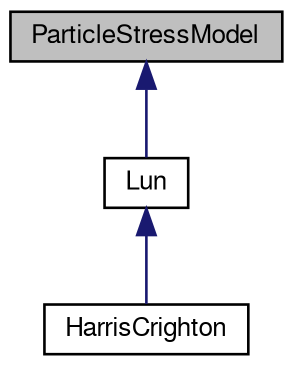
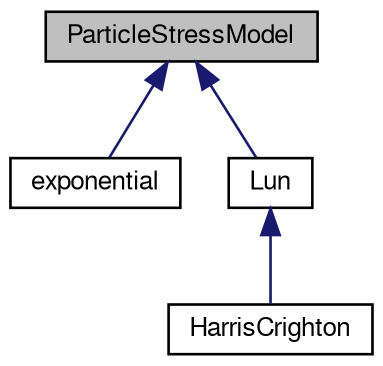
none -> (95, 183)
